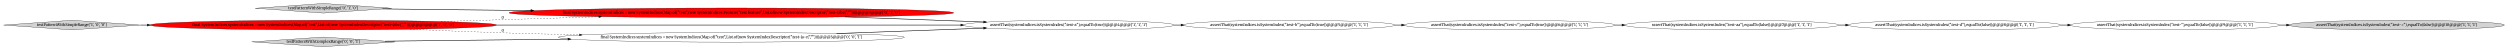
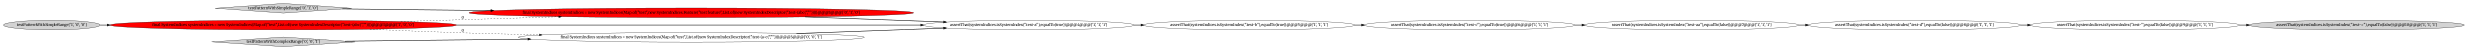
(72, 25) -> (52, 25)
